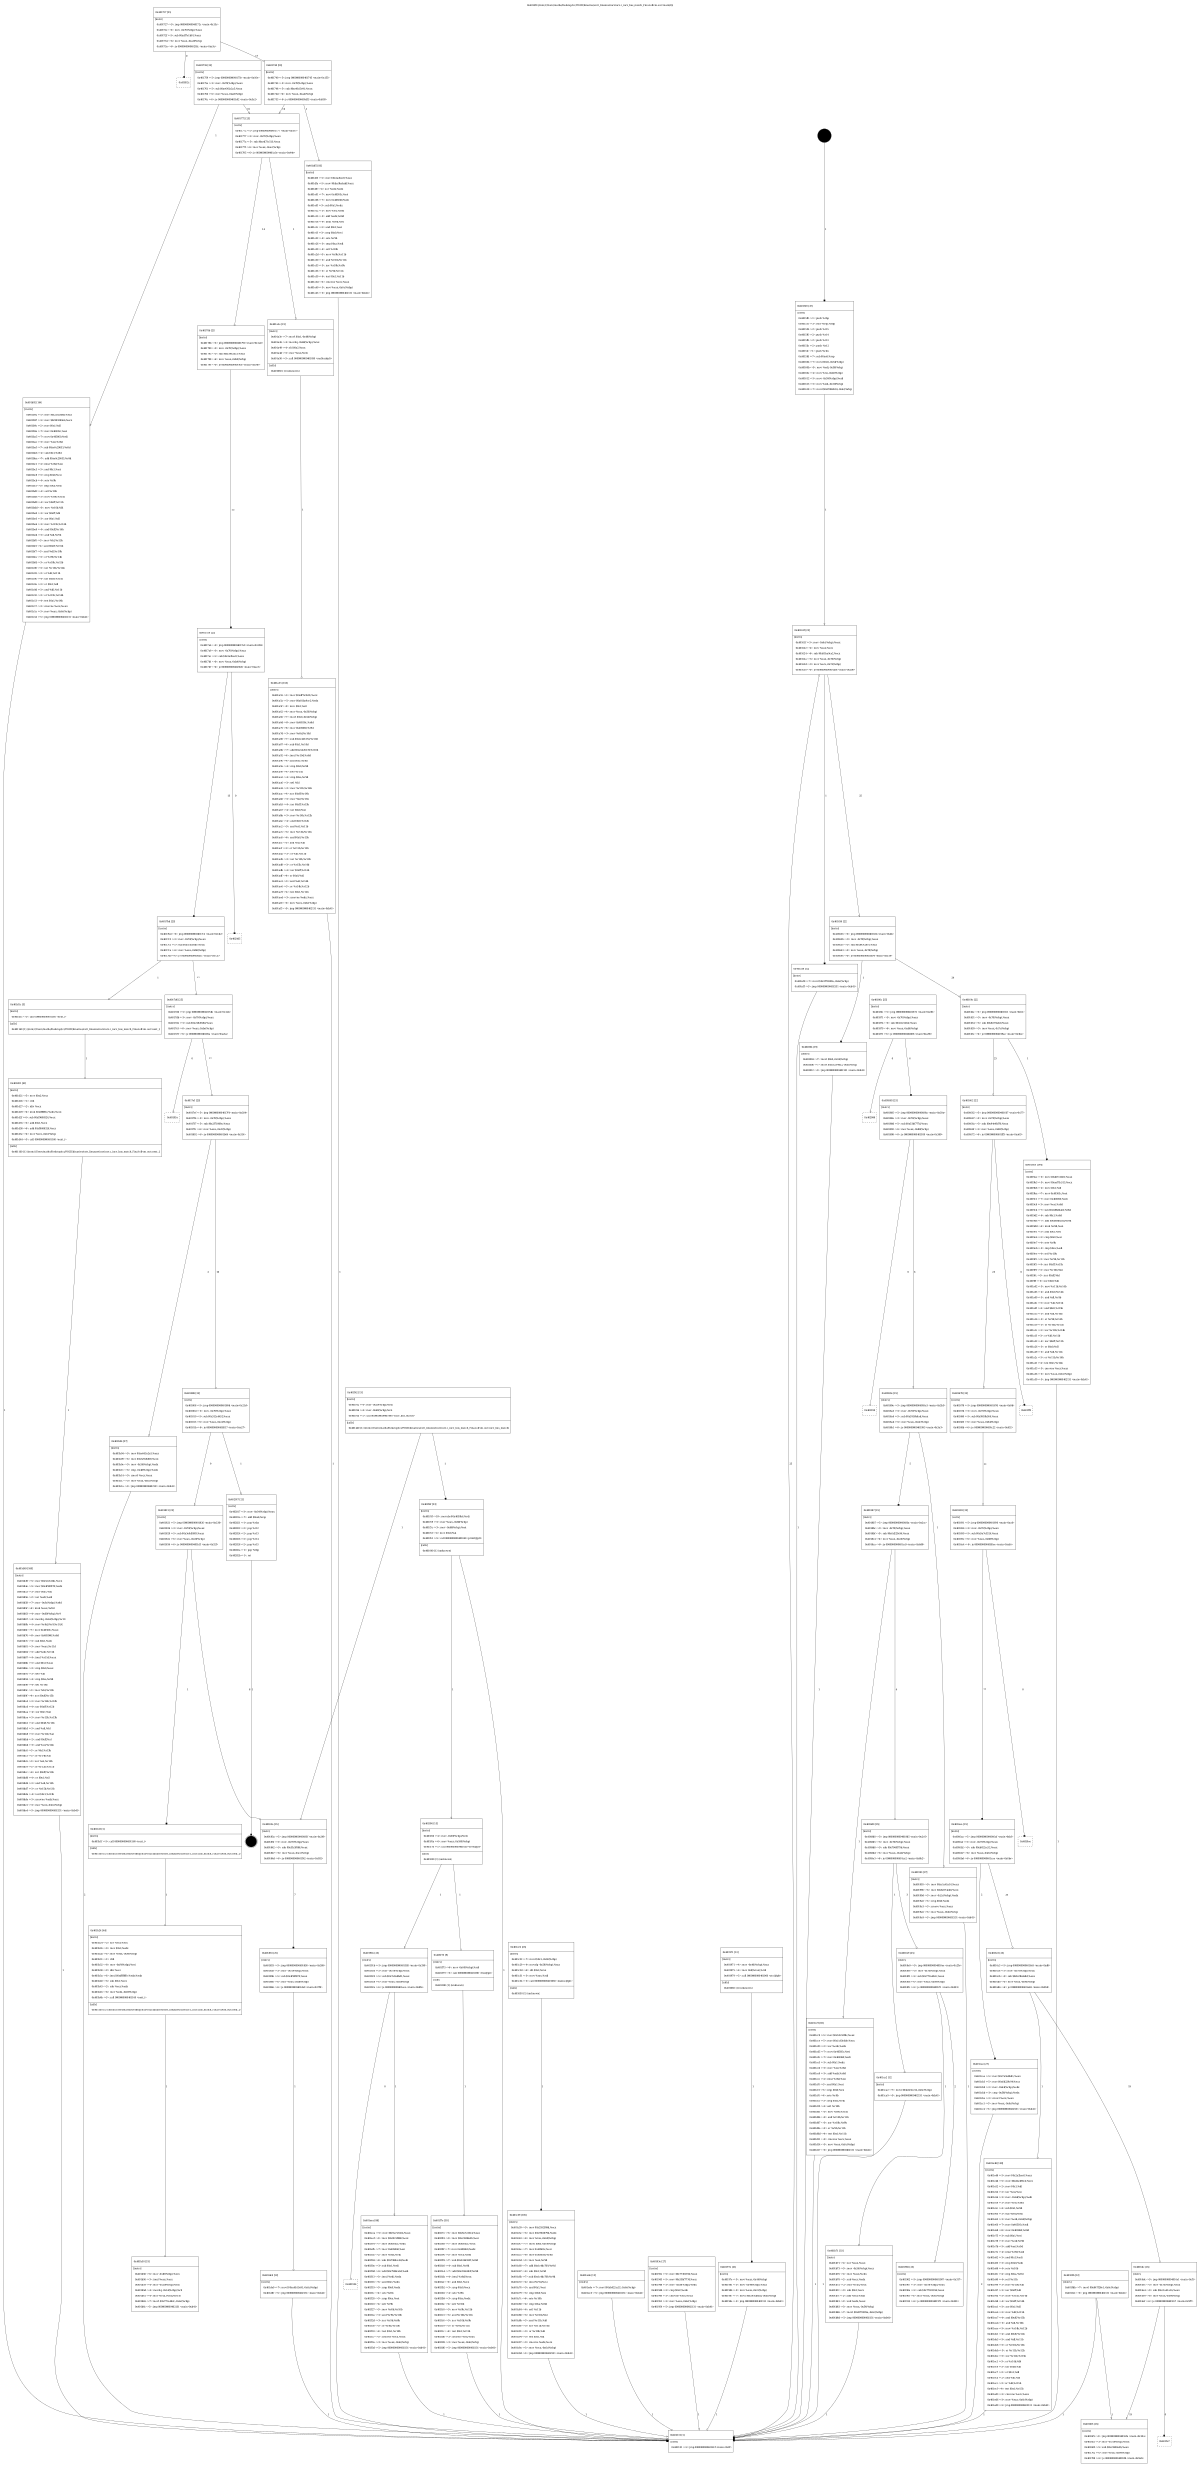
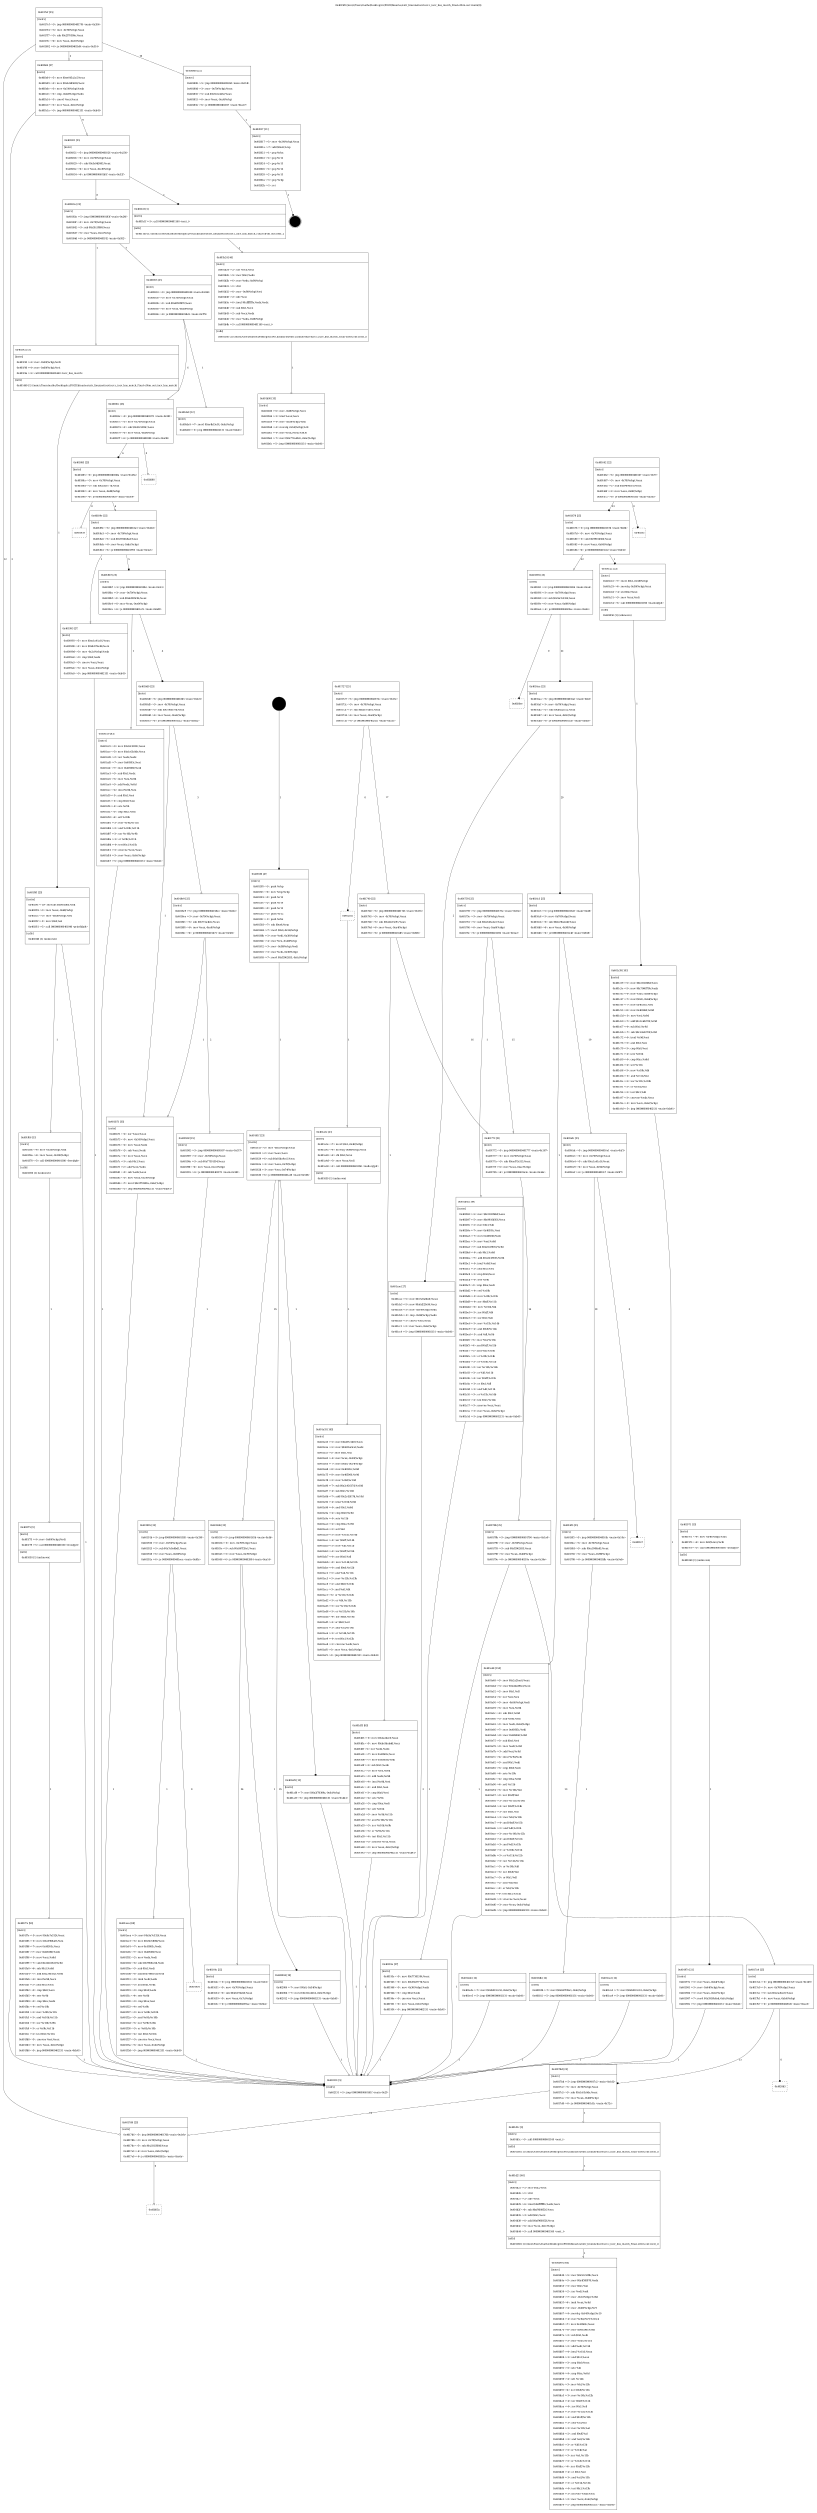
(282, 238) -> (347, 1023)
none -> (186, 362)
(231, 498) -> (553, 1857)
none -> (612, 559)
(993, 1066) -> none
(207, 1067) -> (3, 1124)
(988, 1263) -> (612, 506)
(1057, 1272) -> none
(203, 1468) -> (83, 125)
(361, 1626) -> (96, 294)
(895, 1684) -> (151, 647)
none -> (457, 1759)
(3, 1831) -> (428, 1769)
(332, 1831) -> none
(423, 1905) -> (191, 1348)
(1000, 1905) -> (560, 809)
(892, 1968) -> (160, 921)
(1104, 2358) -> (578, 1768)
(975, 2383) -> (421, 1727)
(73, 2408) -> none
(444, 2435) -> none
